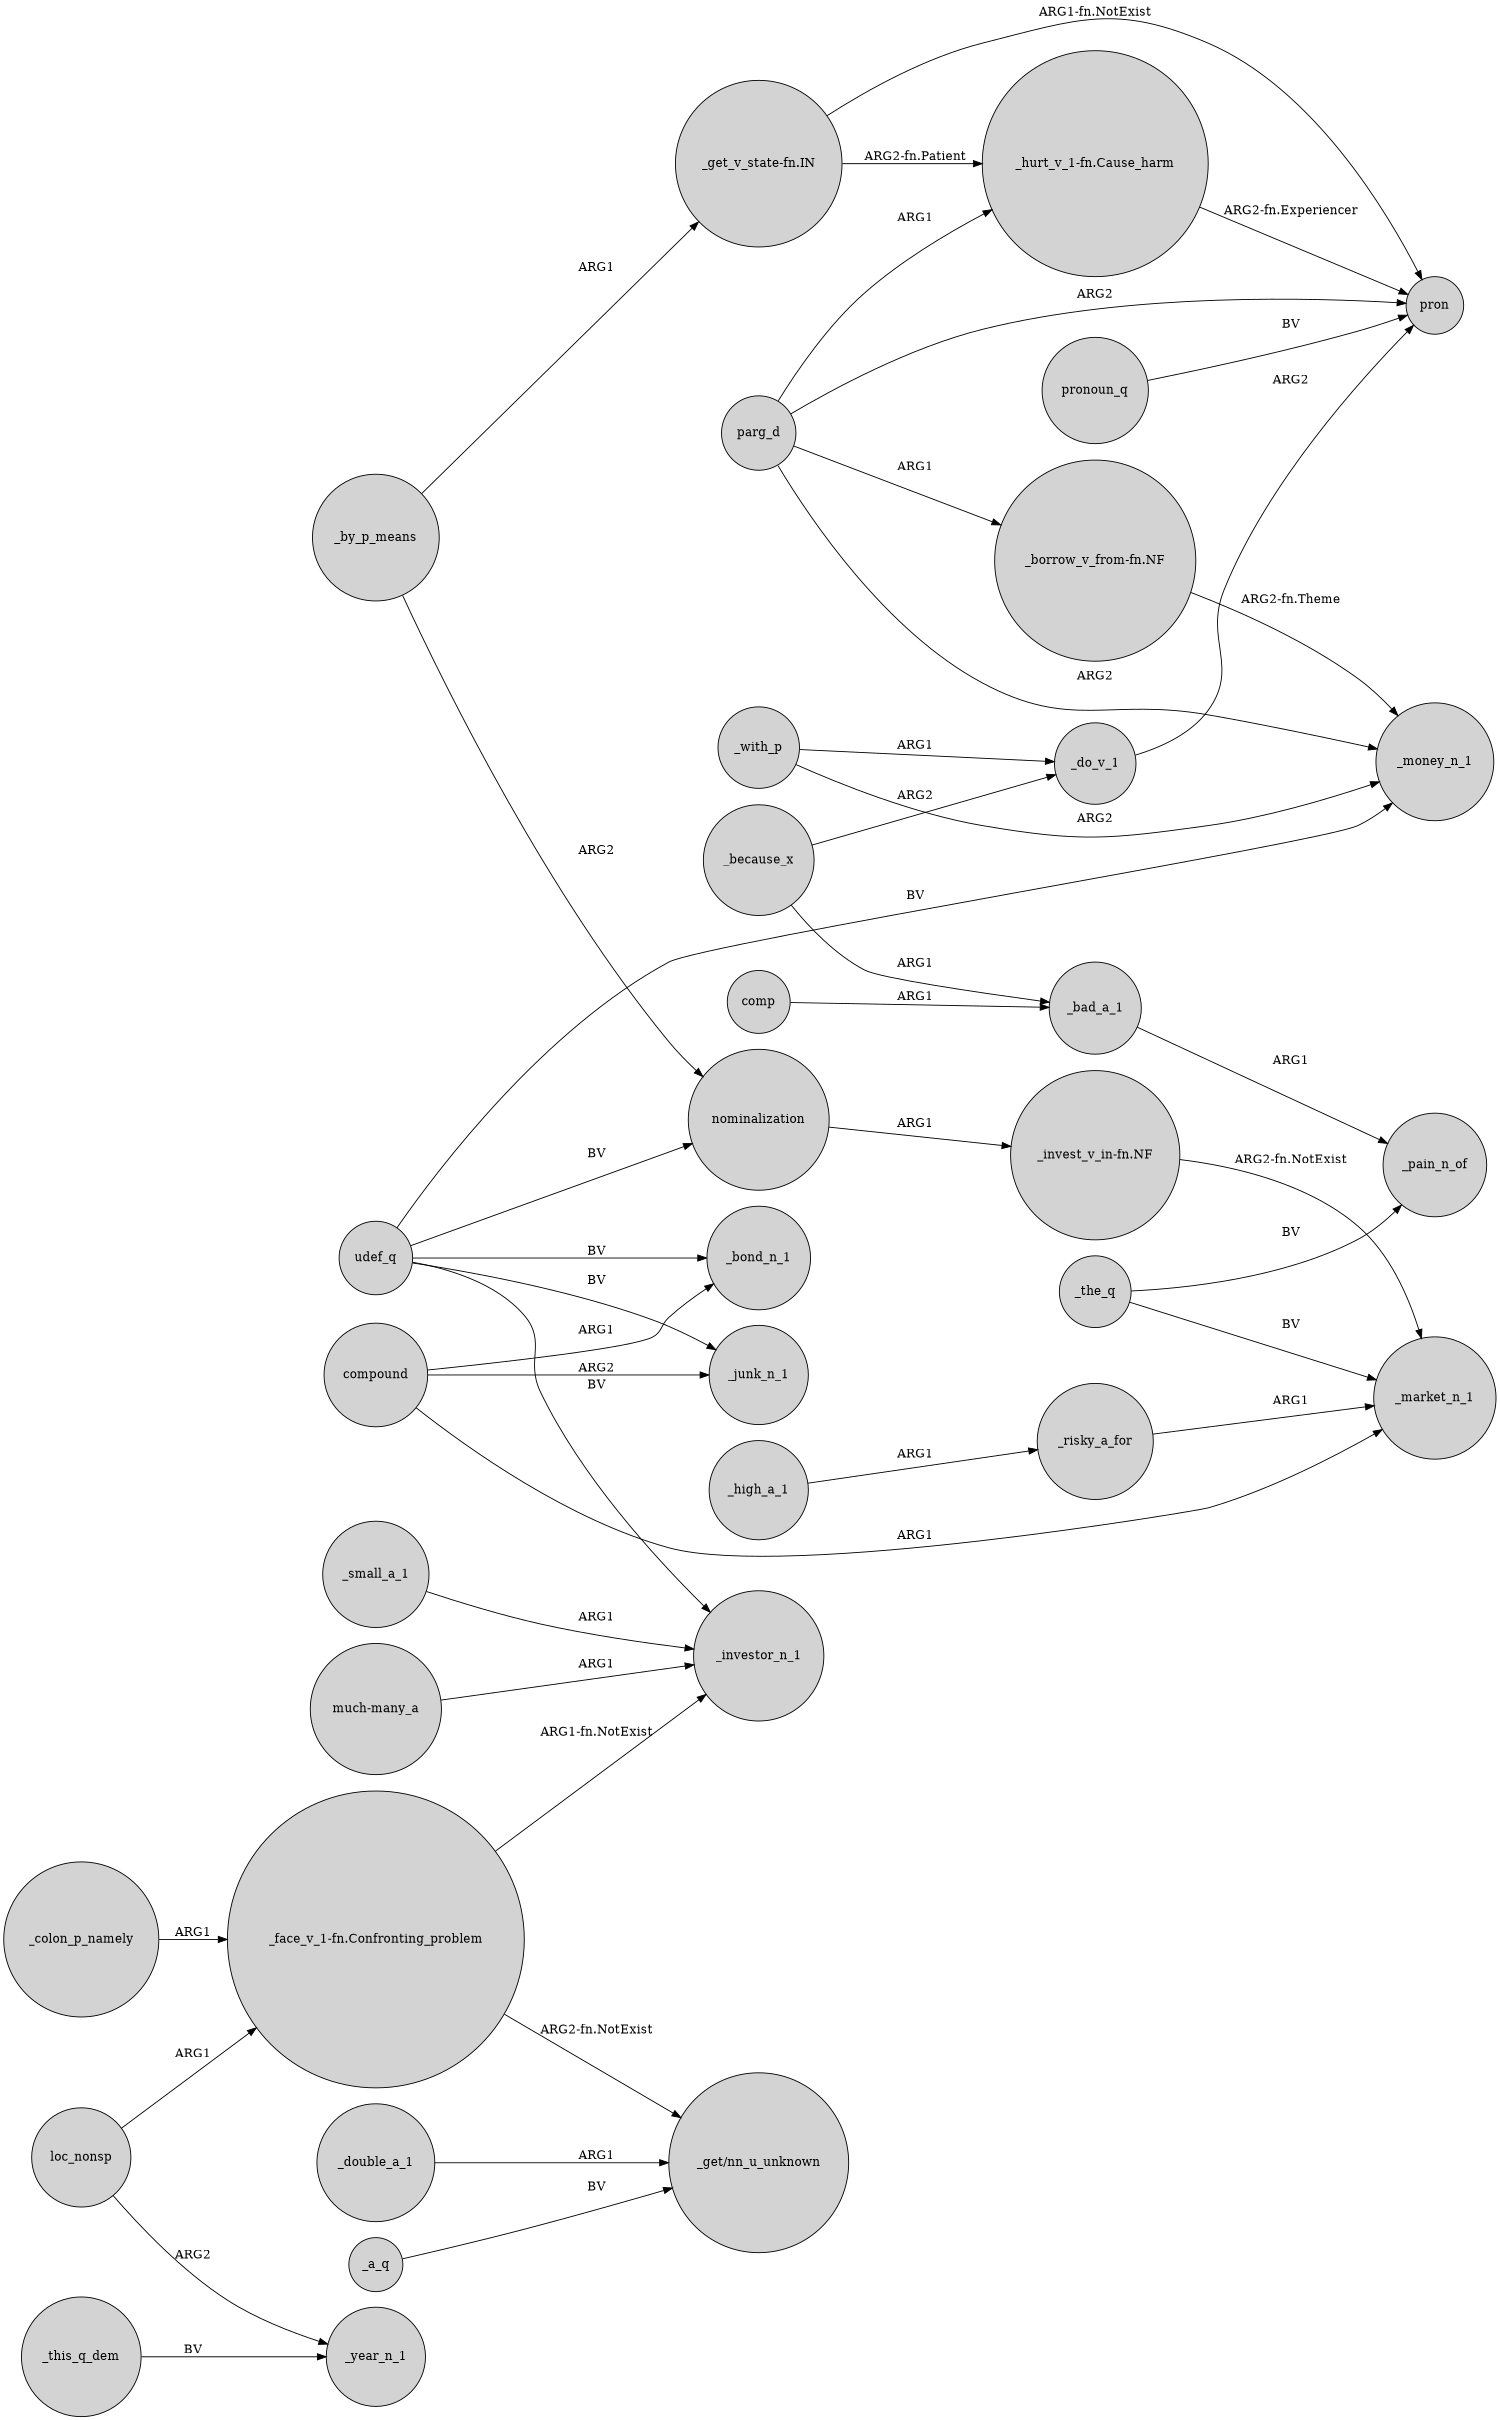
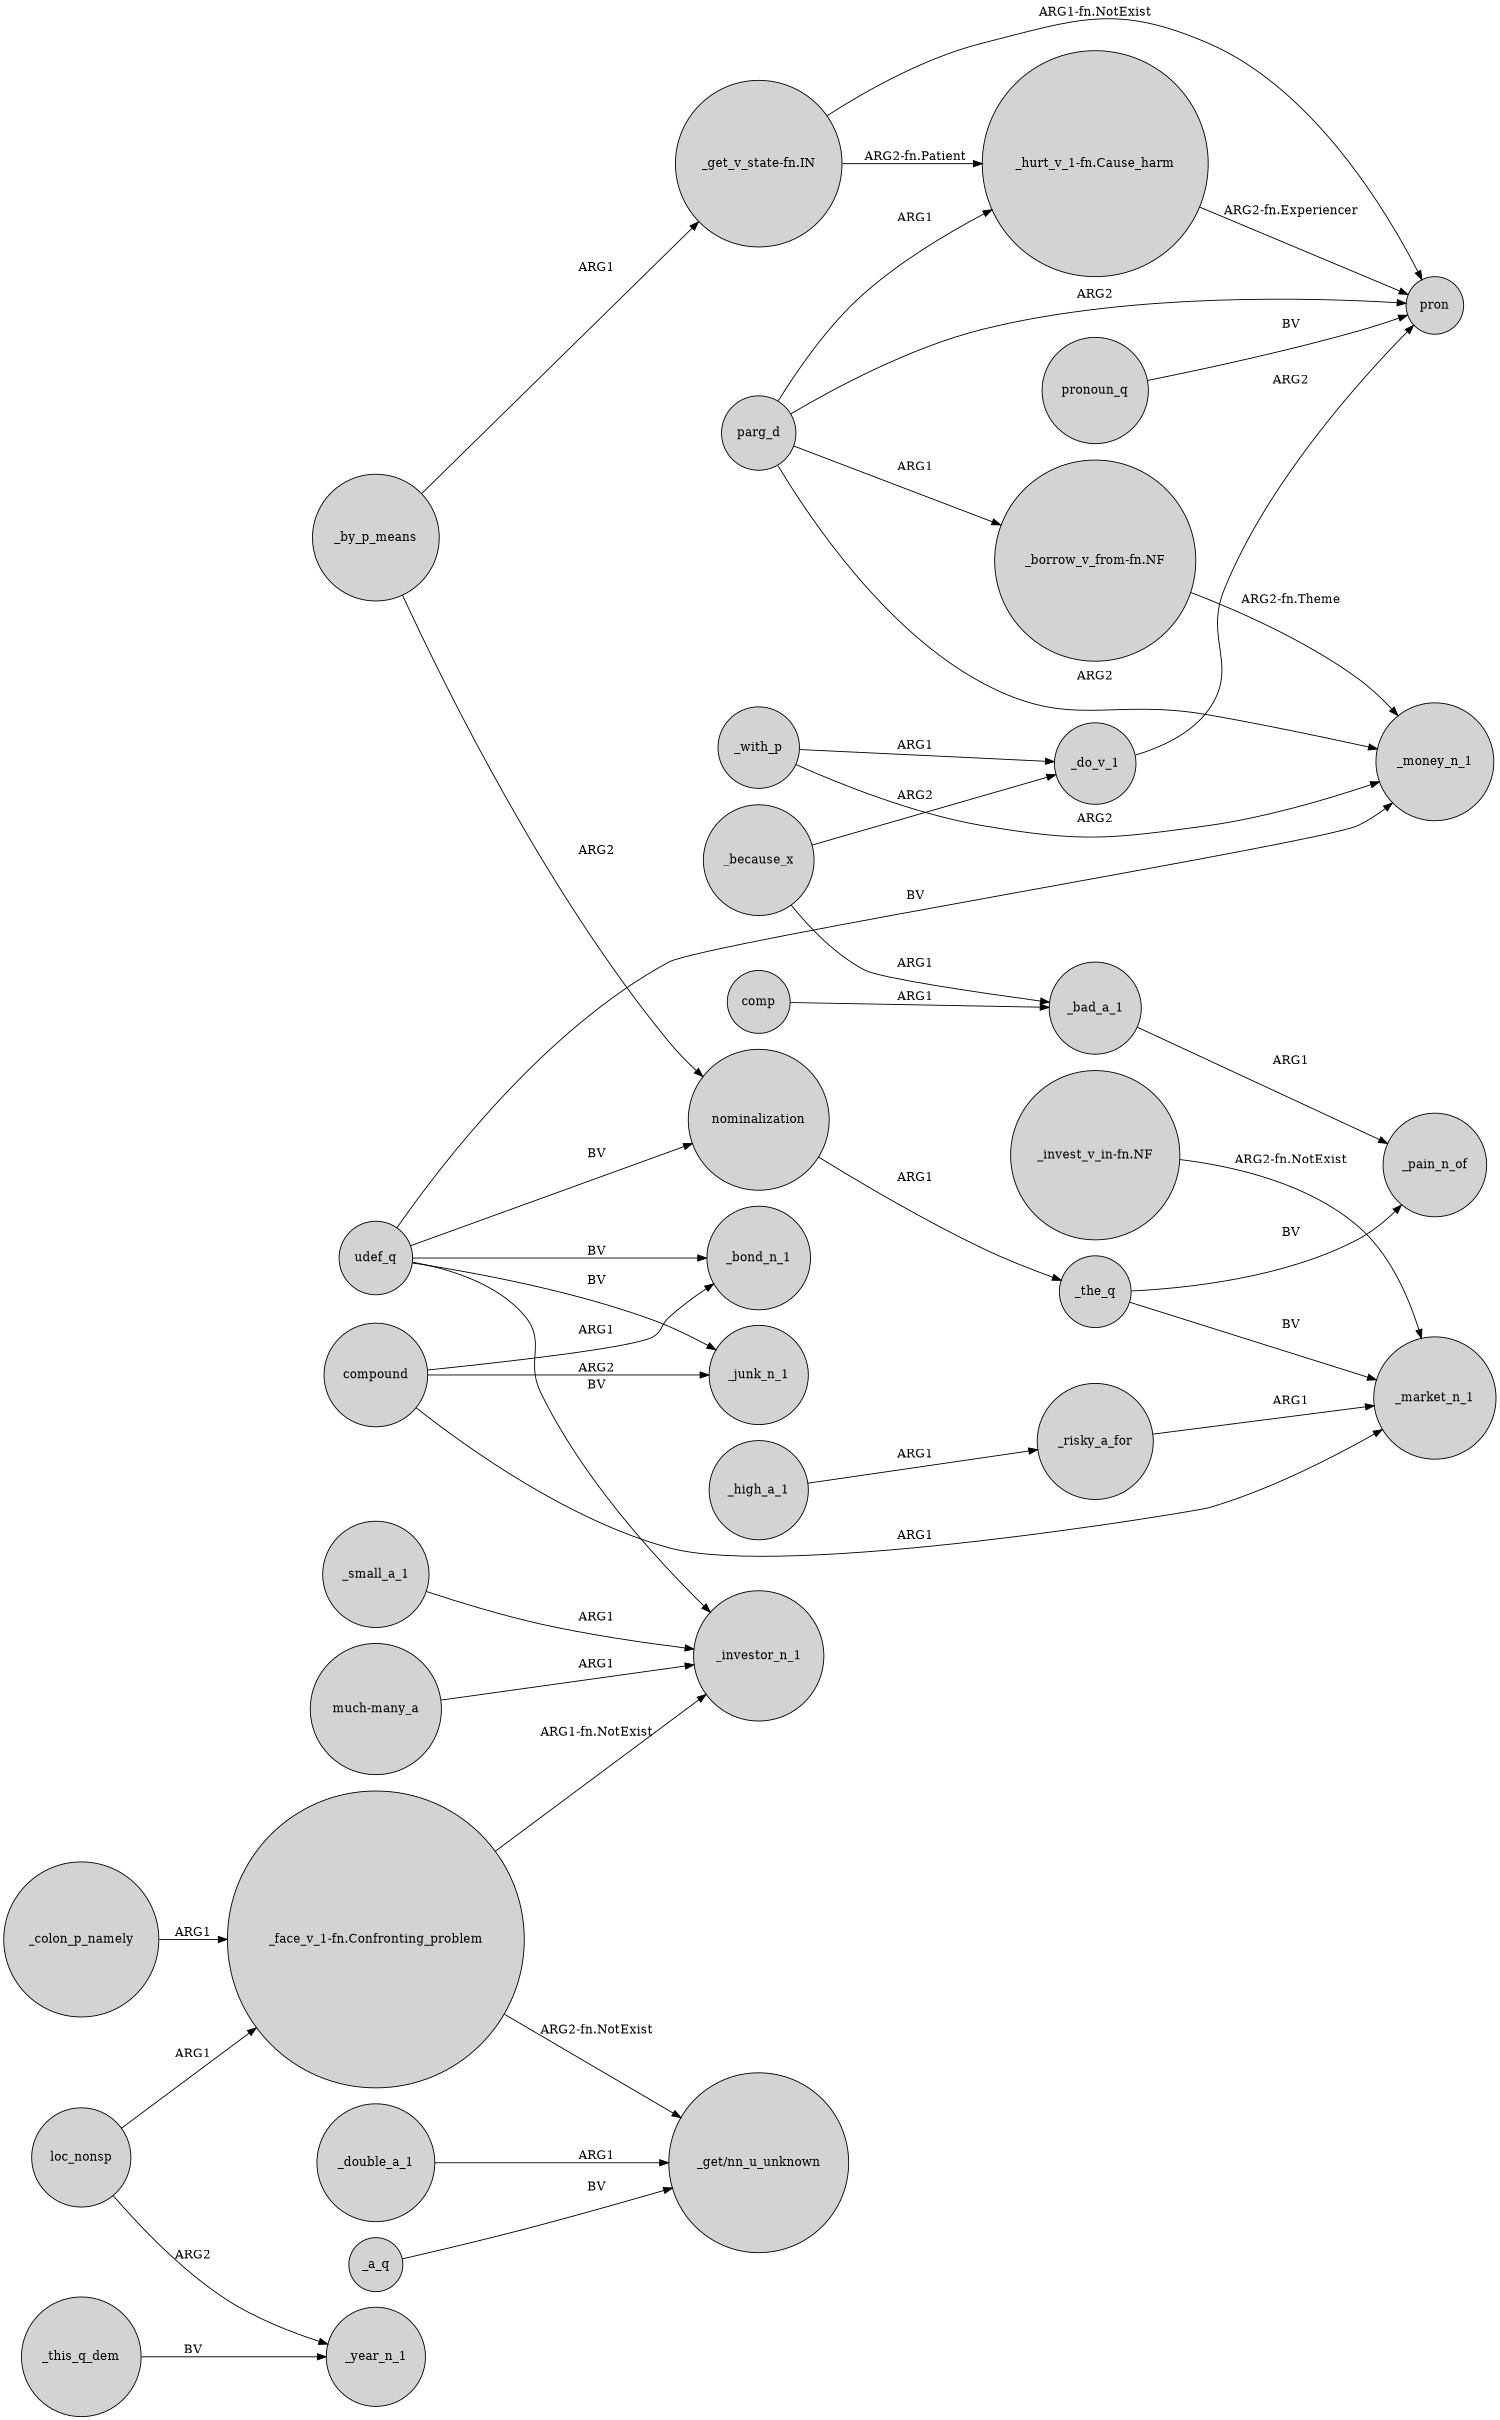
(915, 1136) -> (933, 1223)
